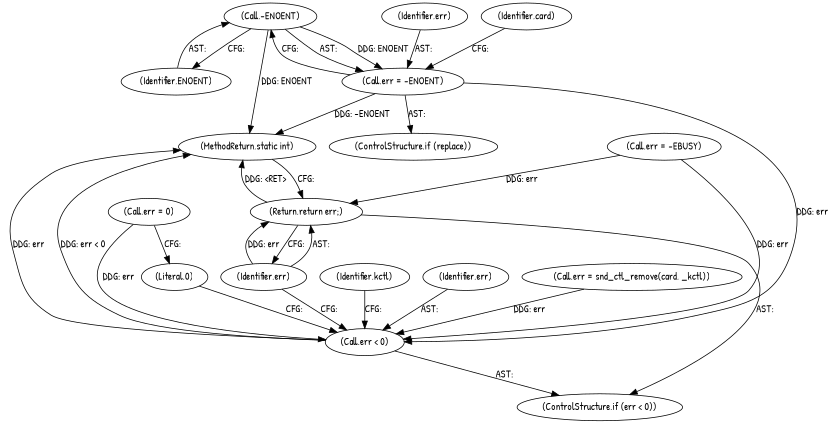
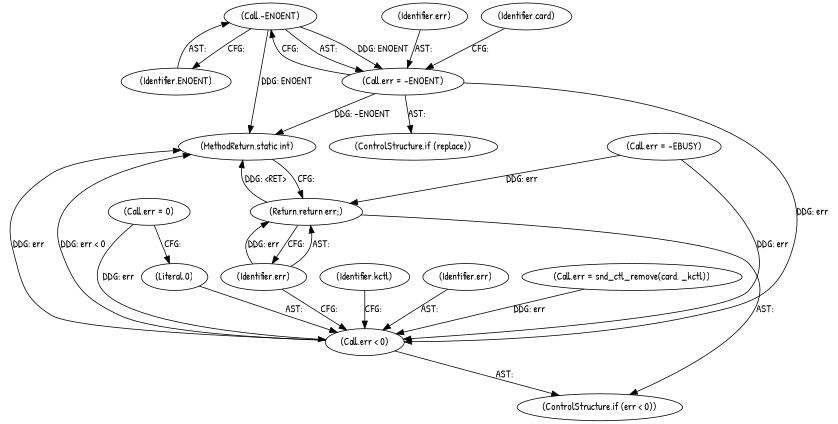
(296, 310) -> (296, 310)
